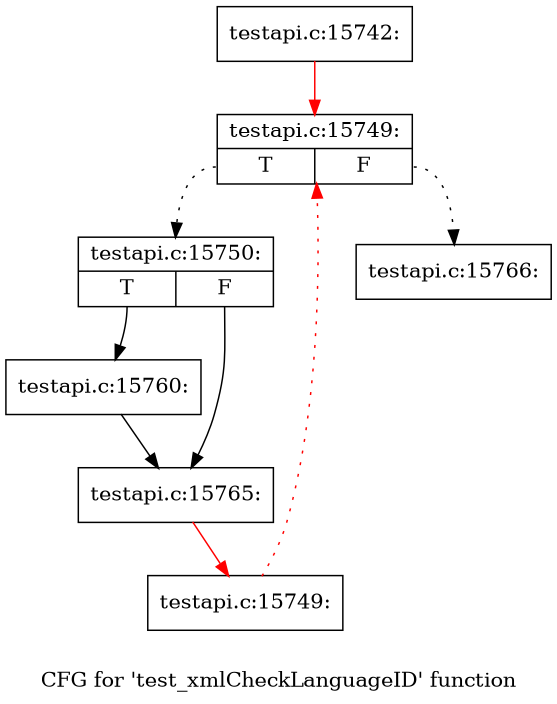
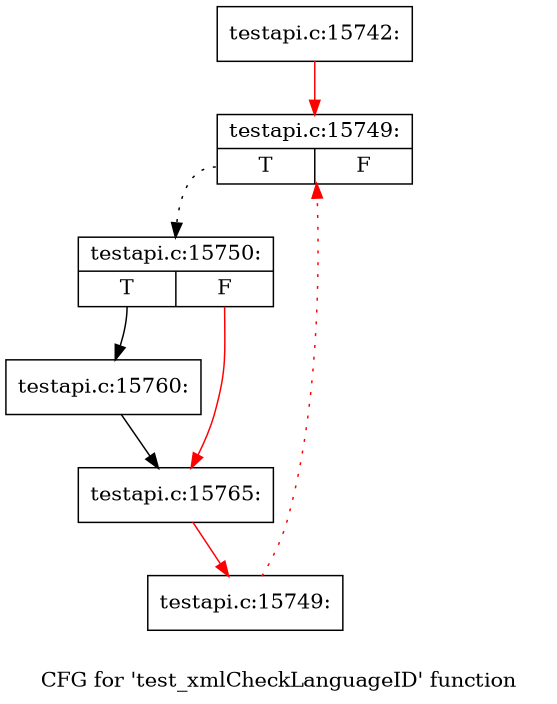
(454, 272) -> none
(222, 383) -> (222, 383)
